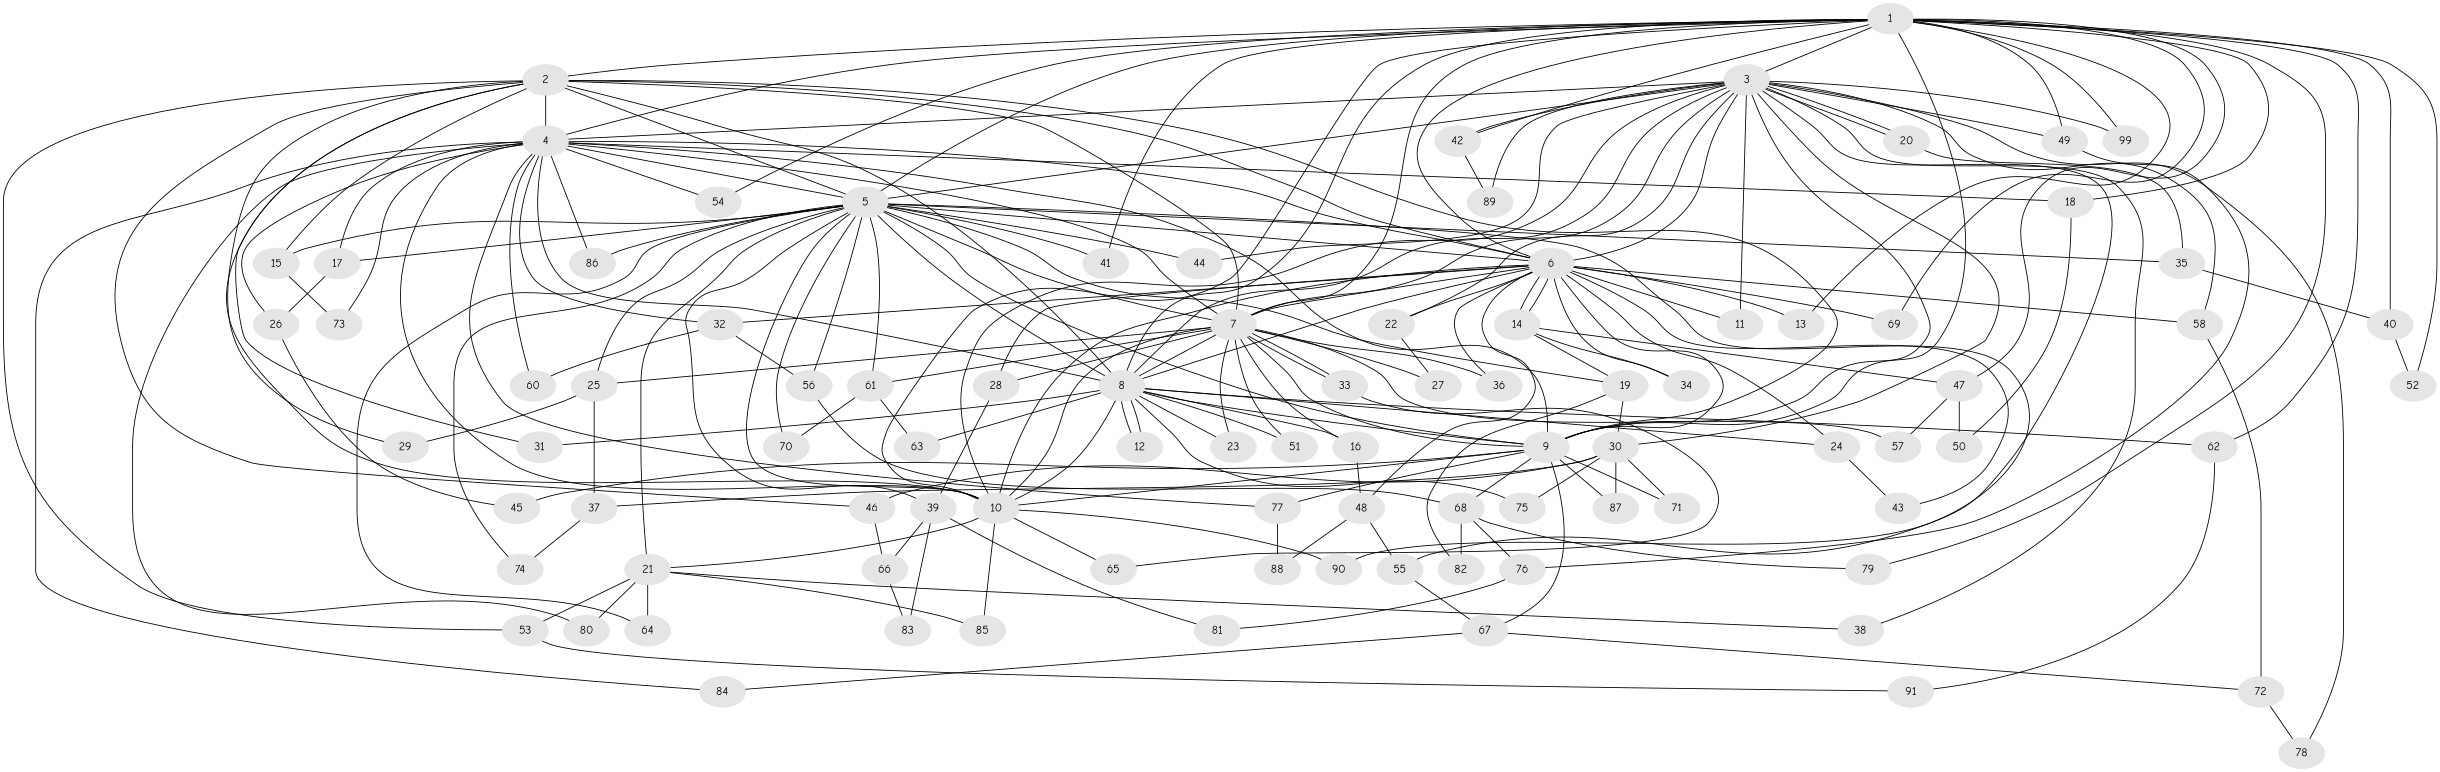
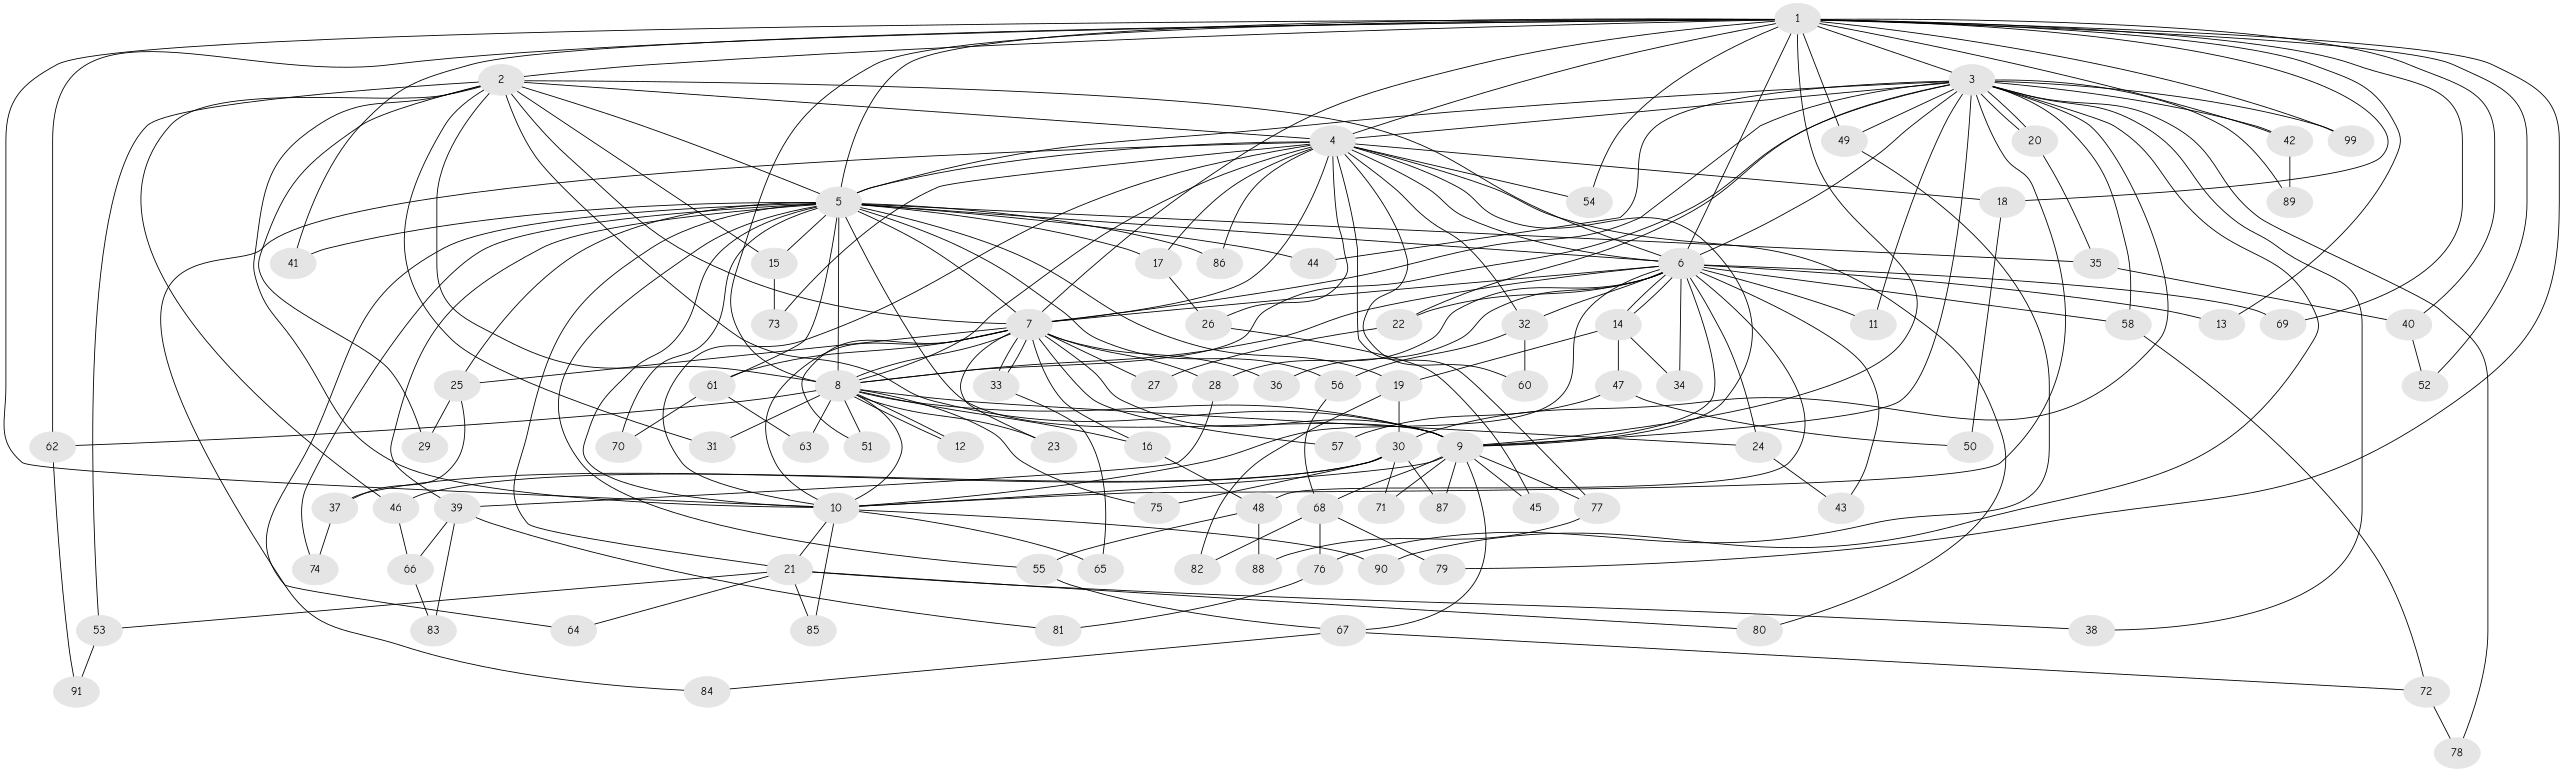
(2207, 153) -> none
